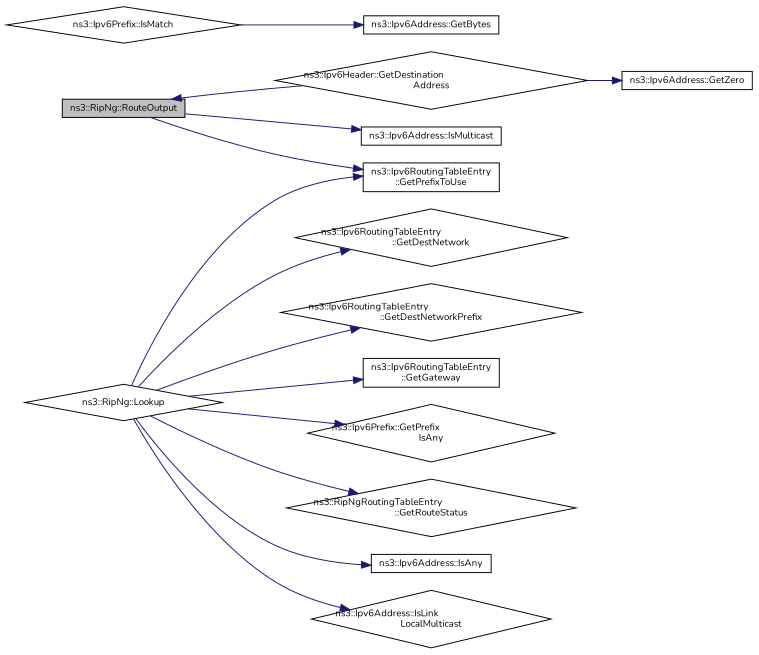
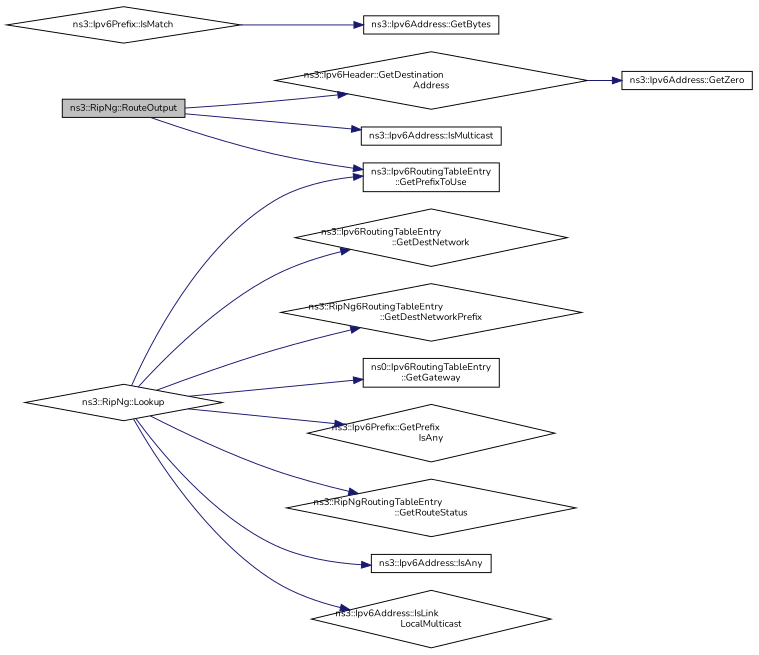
(242, 91) -> (261, 102)
(431, 312) -> (431, 312)
(431, 373) -> (431, 373)
